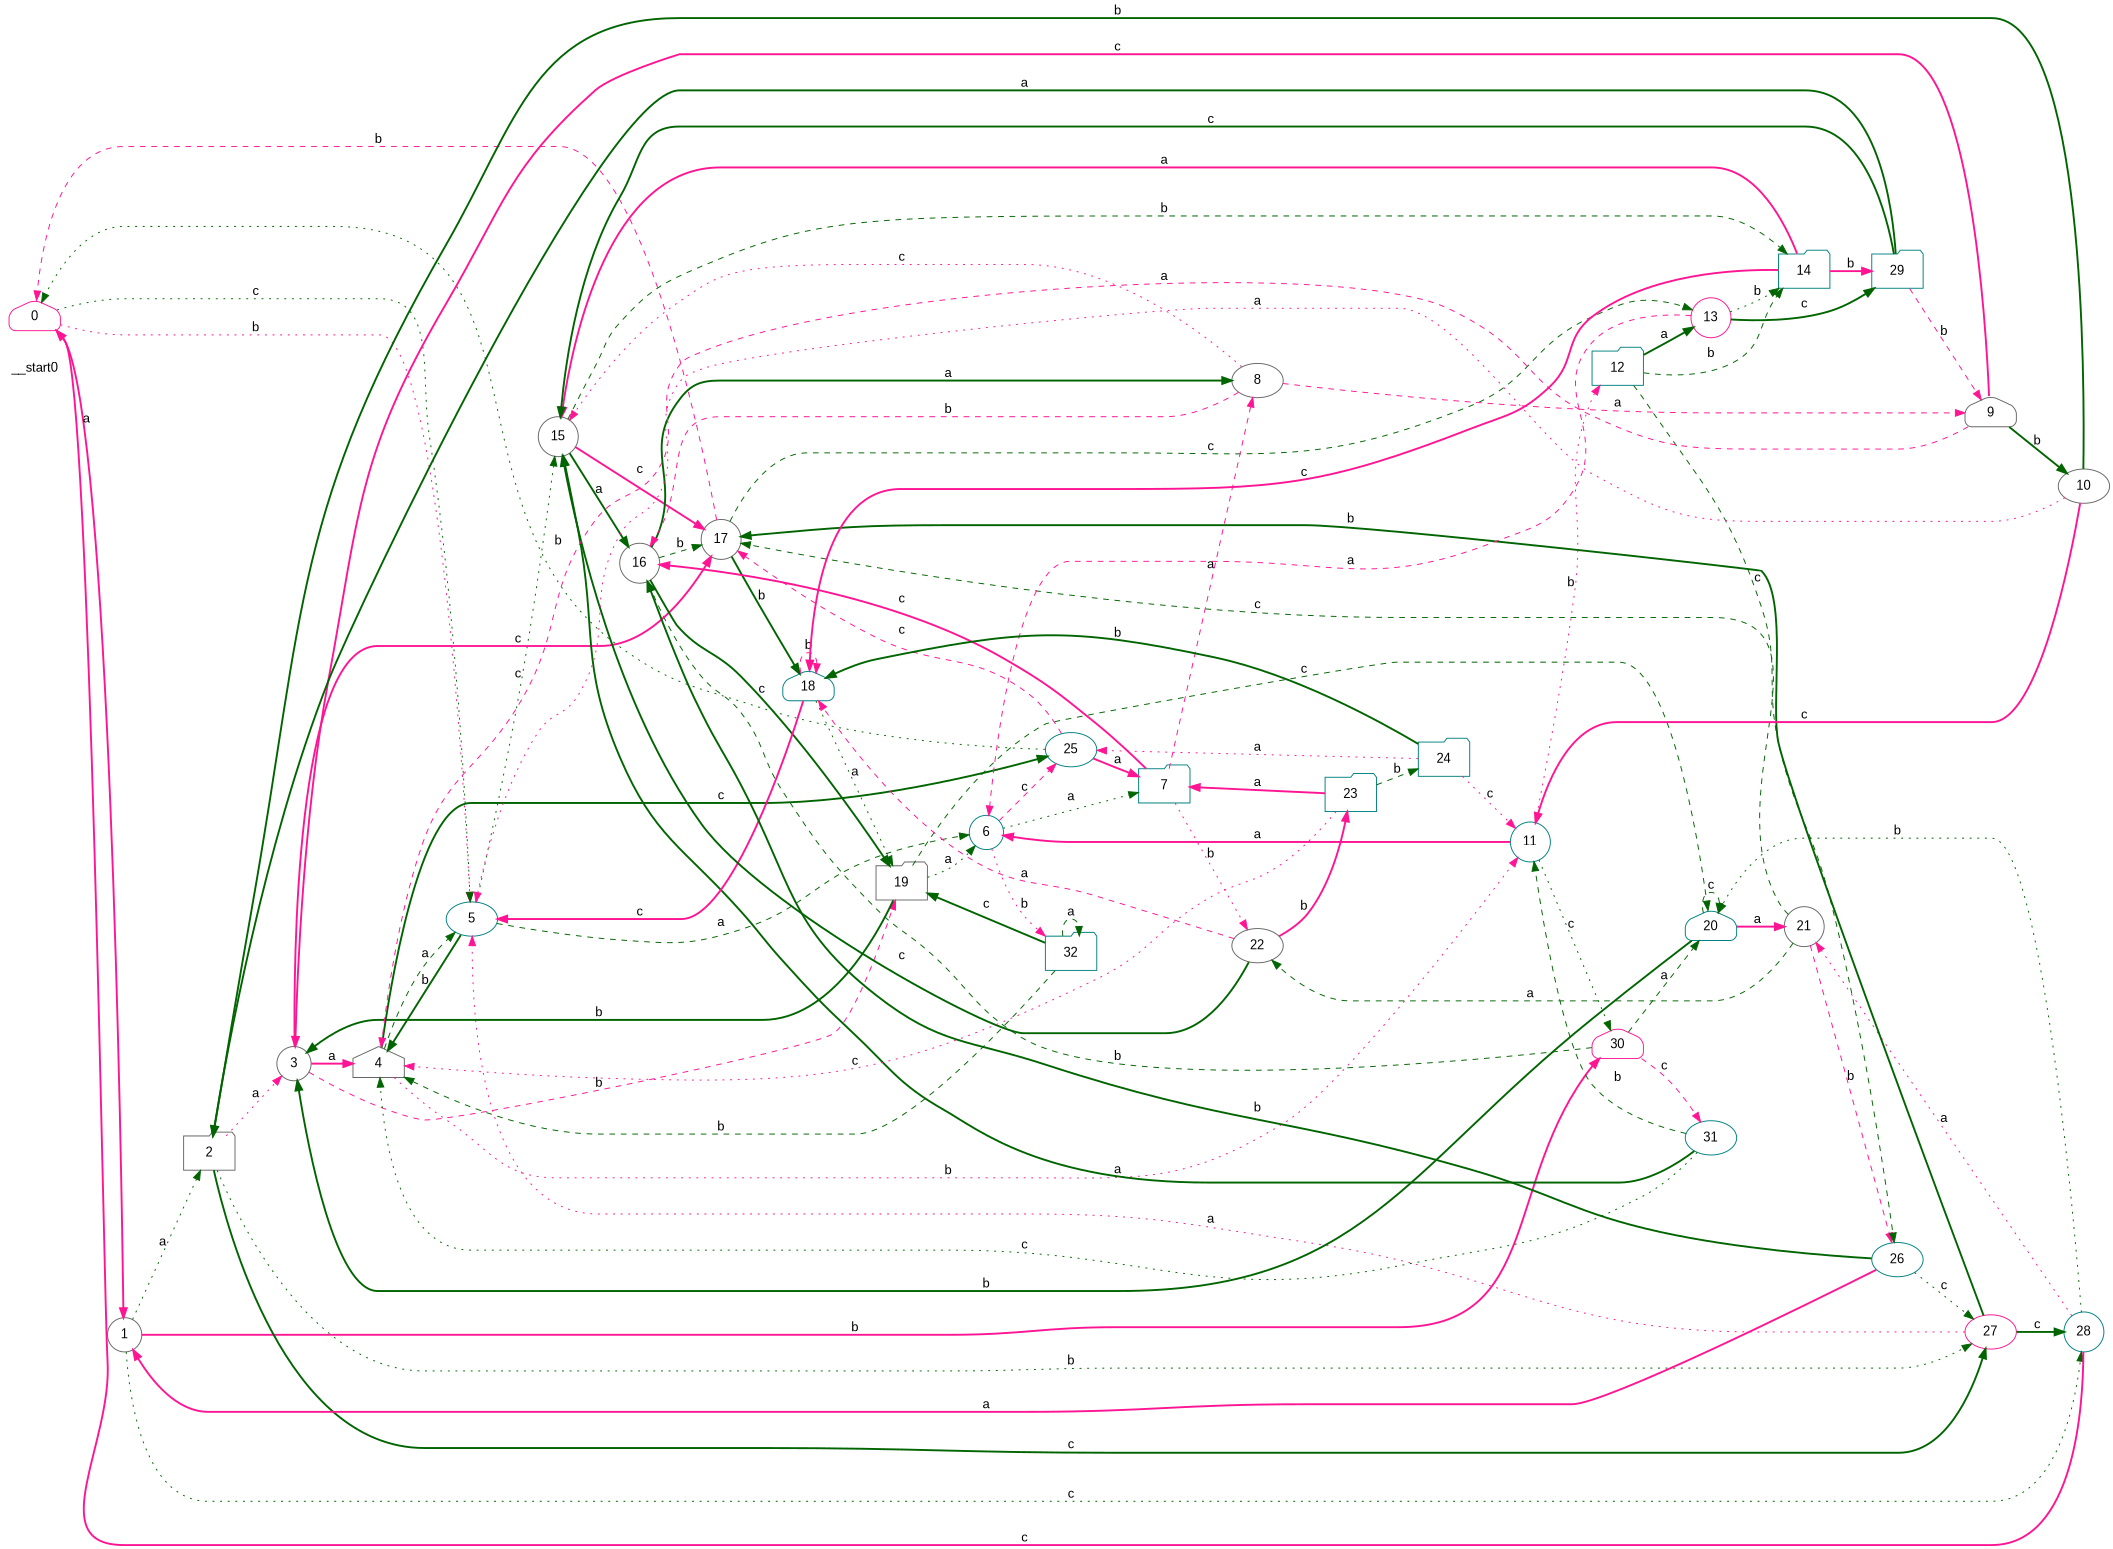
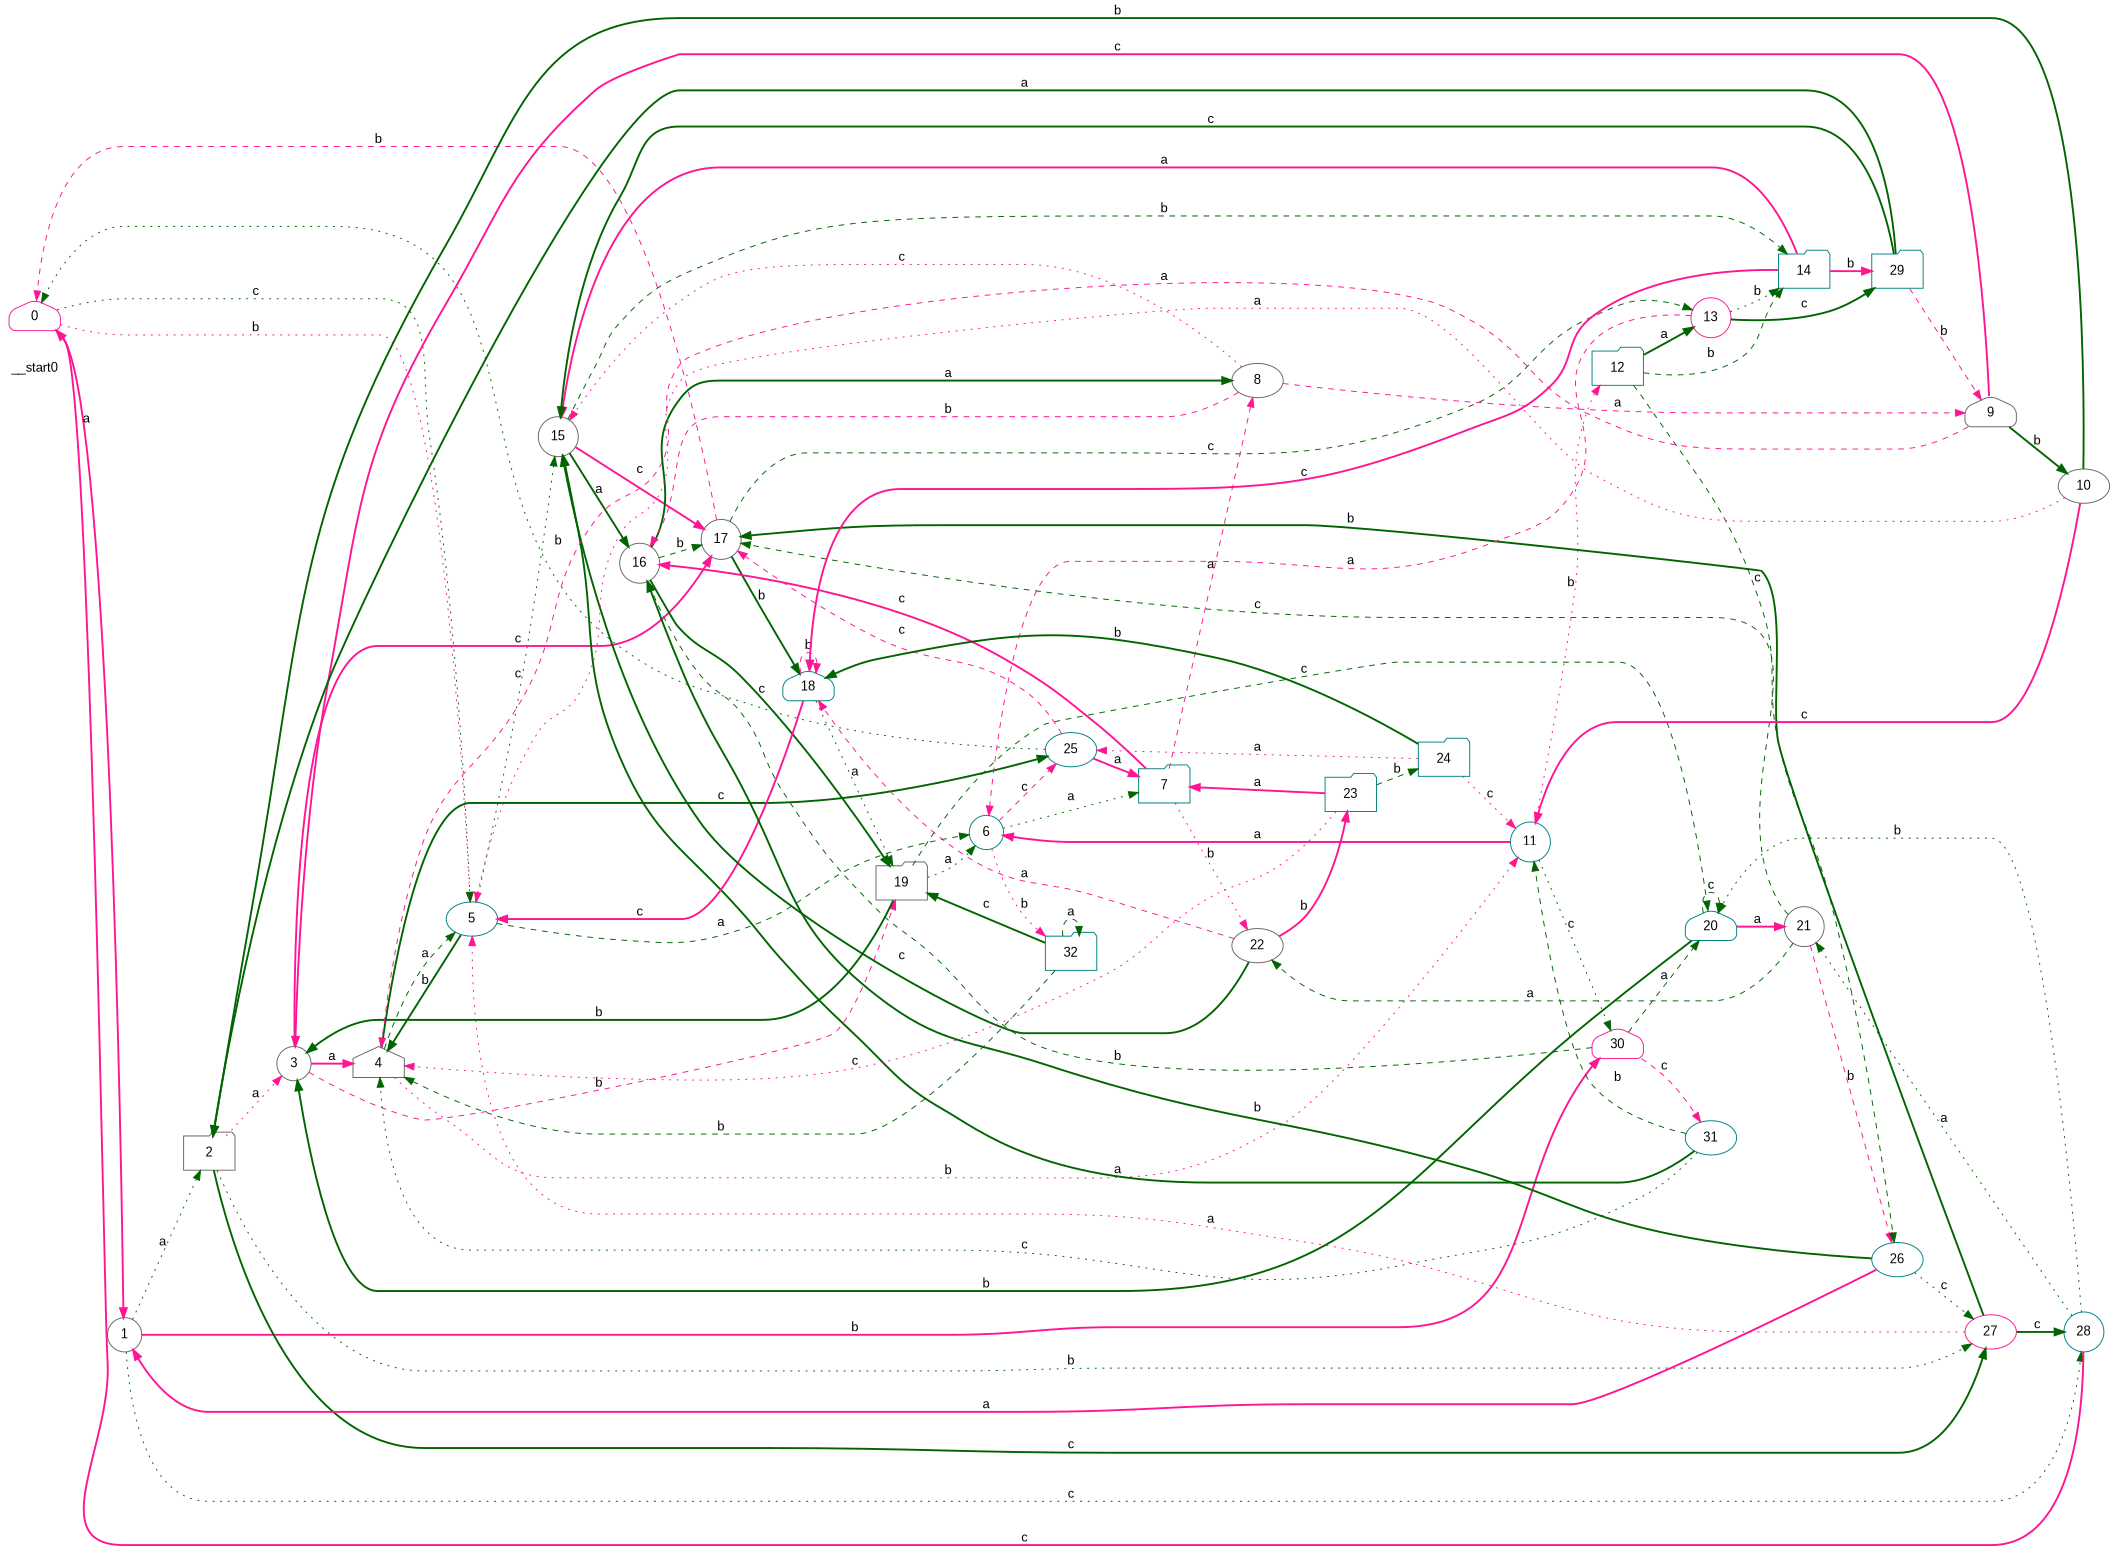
(1947, 1133) -> (1947, 1133)
